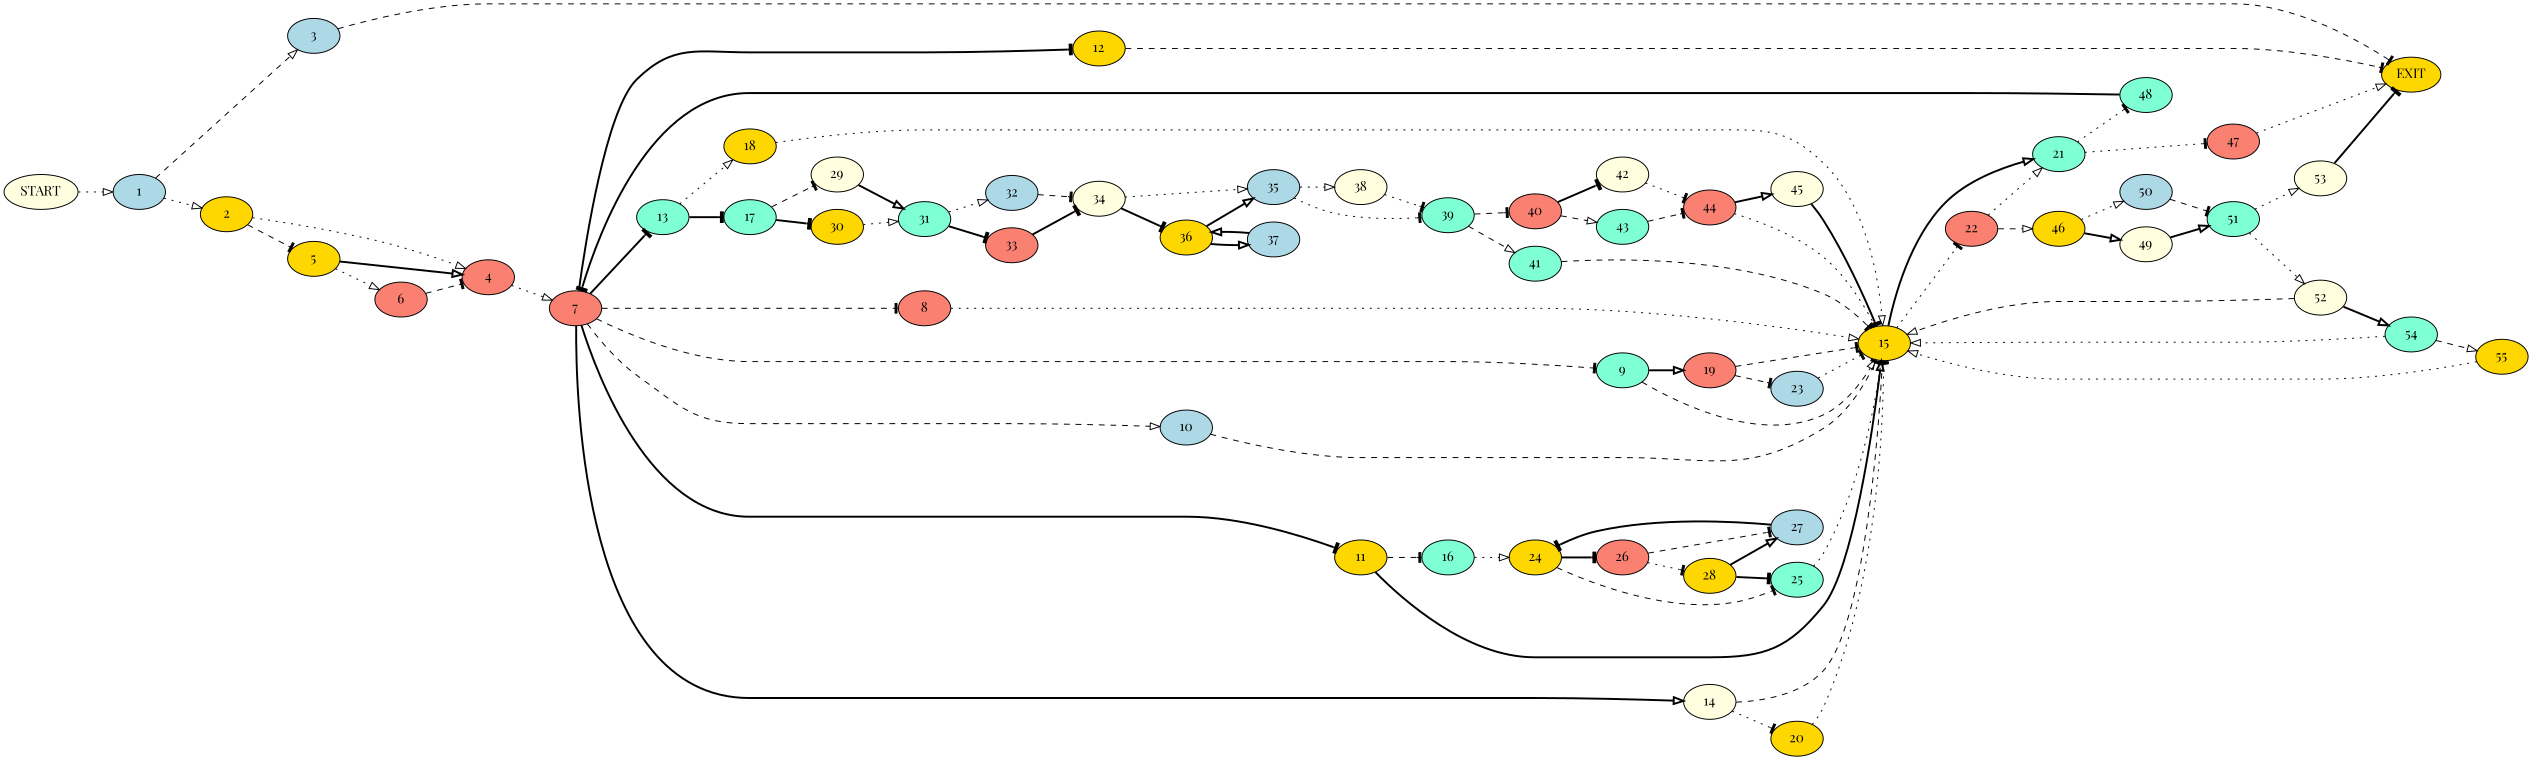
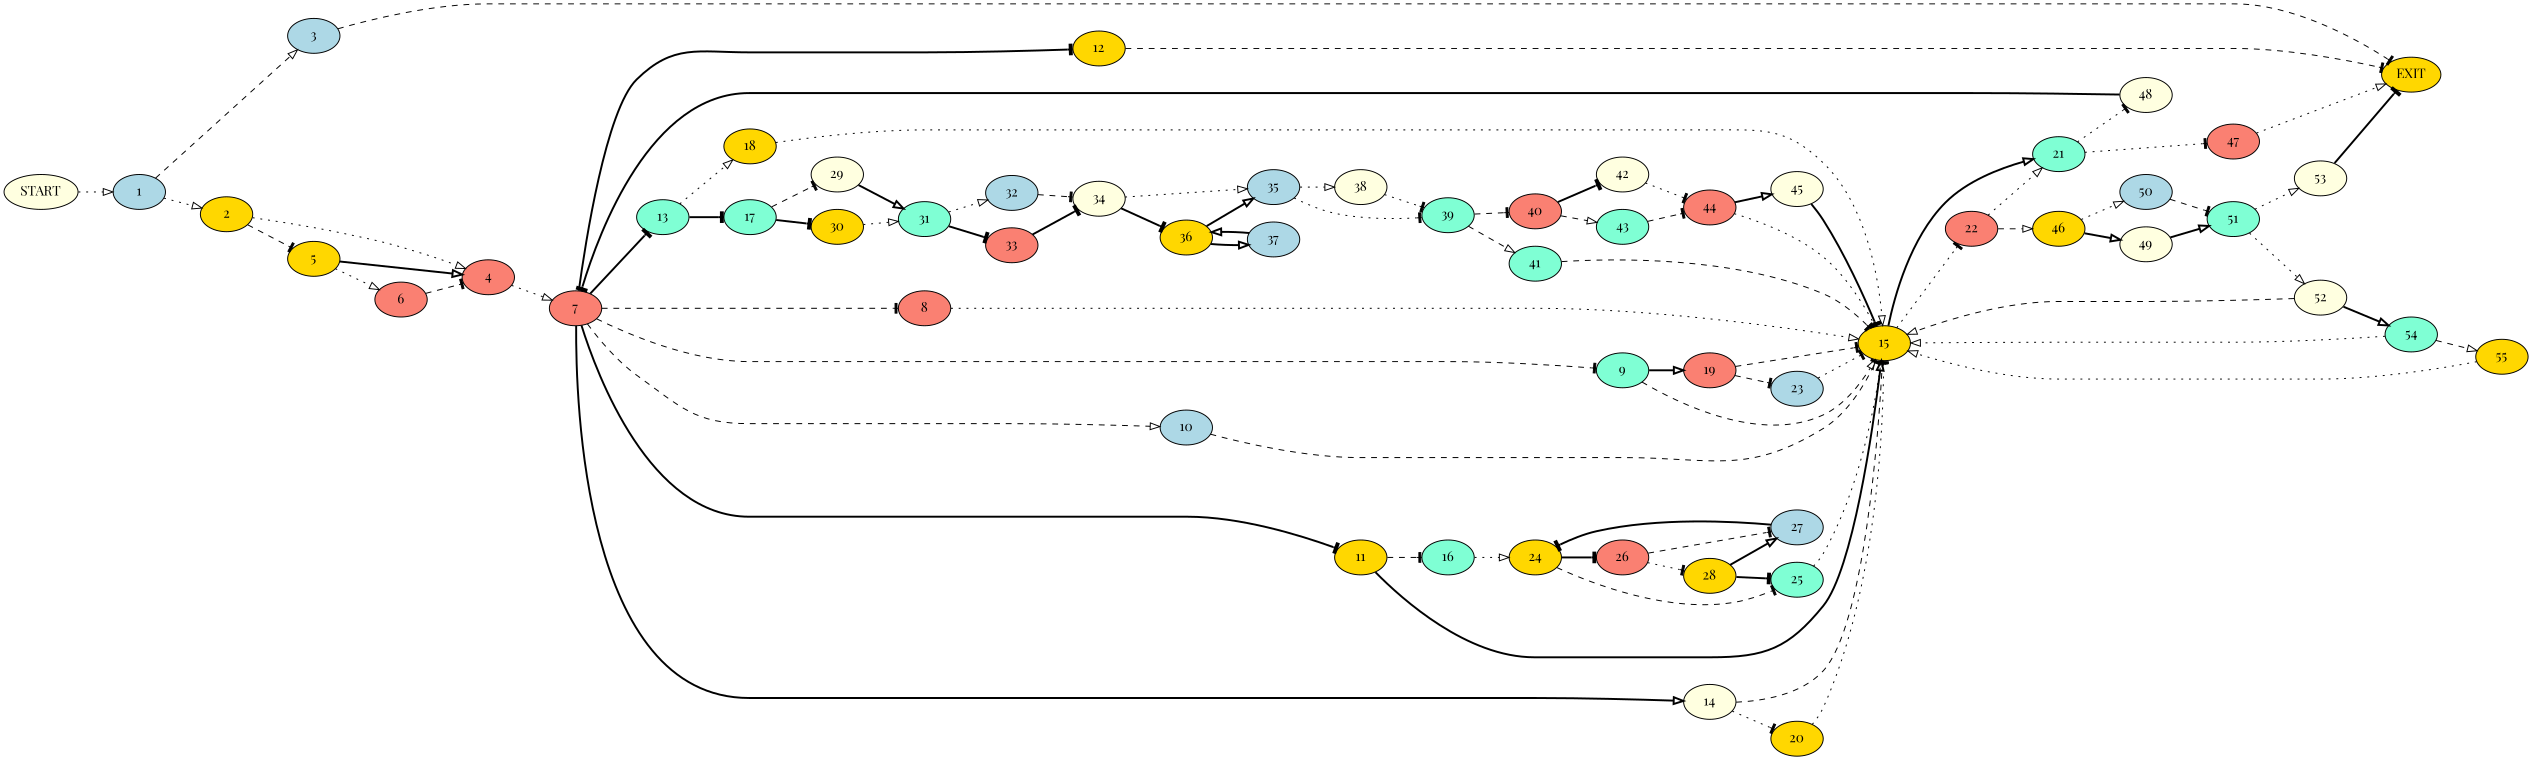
(2146, 95) -> (2146, 95)
